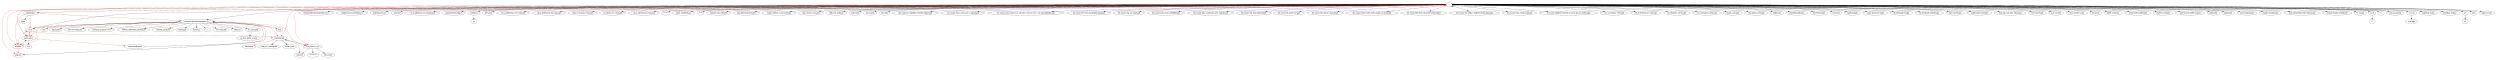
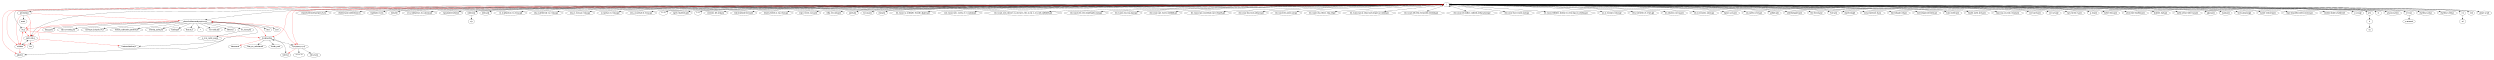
none -> (2370, 30)
(208, 45) -> (252, 27)
